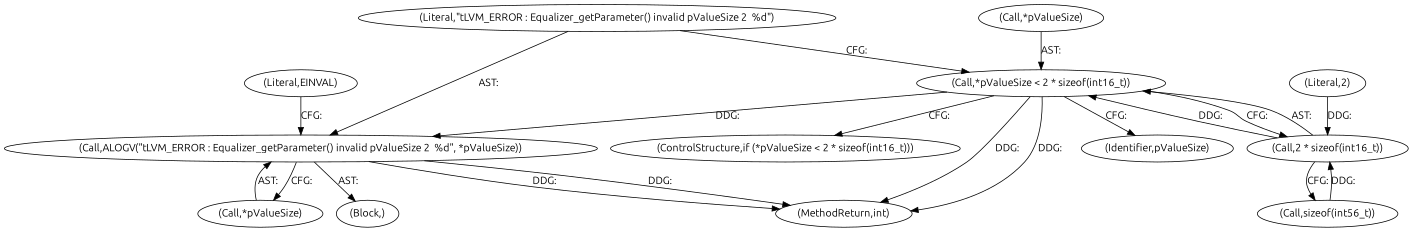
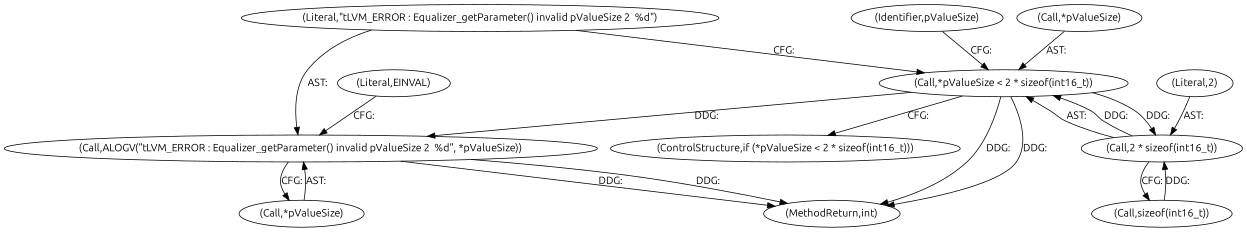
(1096, 114) -> (962, 48)
(1259, 116) -> (1160, 116)
(1341, 116) -> (1195, 116)
(368, 214) -> none
(1328, 214) -> (1162, 214)
